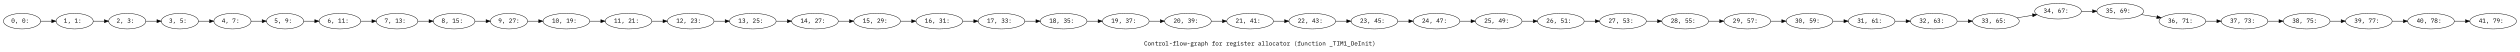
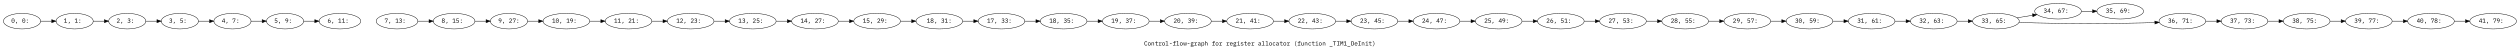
(2149, 16) -> (2087, 24)
(366, 21) -> none
(939, 21) -> (939, 21)
